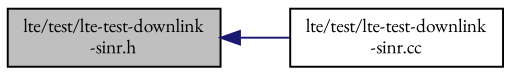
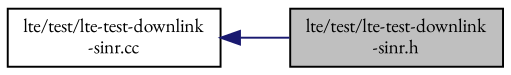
(265, 38) -> (265, 38)
